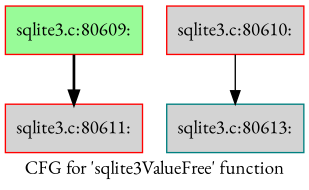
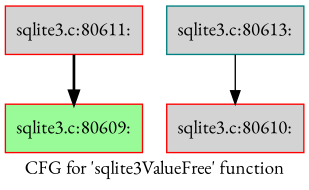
(74, 73) -> (74, 73)
(235, 73) -> (235, 73)
